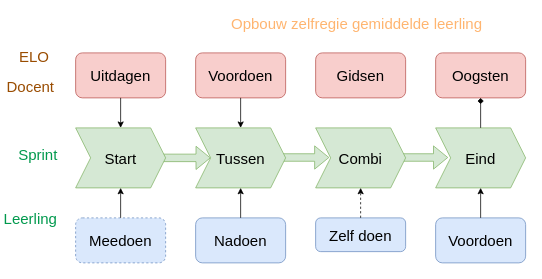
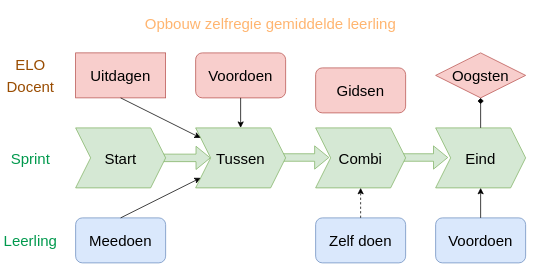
(357, 23) -> (270, 23)
(34, 57) -> (30, 64)
(120, 75) -> (120, 75)
(360, 75) -> (360, 90)
(480, 75) -> (480, 75)
(120, 110) -> (158, 117)
(38, 154) -> (30, 158)
(120, 206) -> (158, 199)
(240, 206) -> none
(30, 218) -> (30, 240)
(360, 235) -> (360, 240)
(120, 240) -> (120, 240)
(240, 240) -> none
